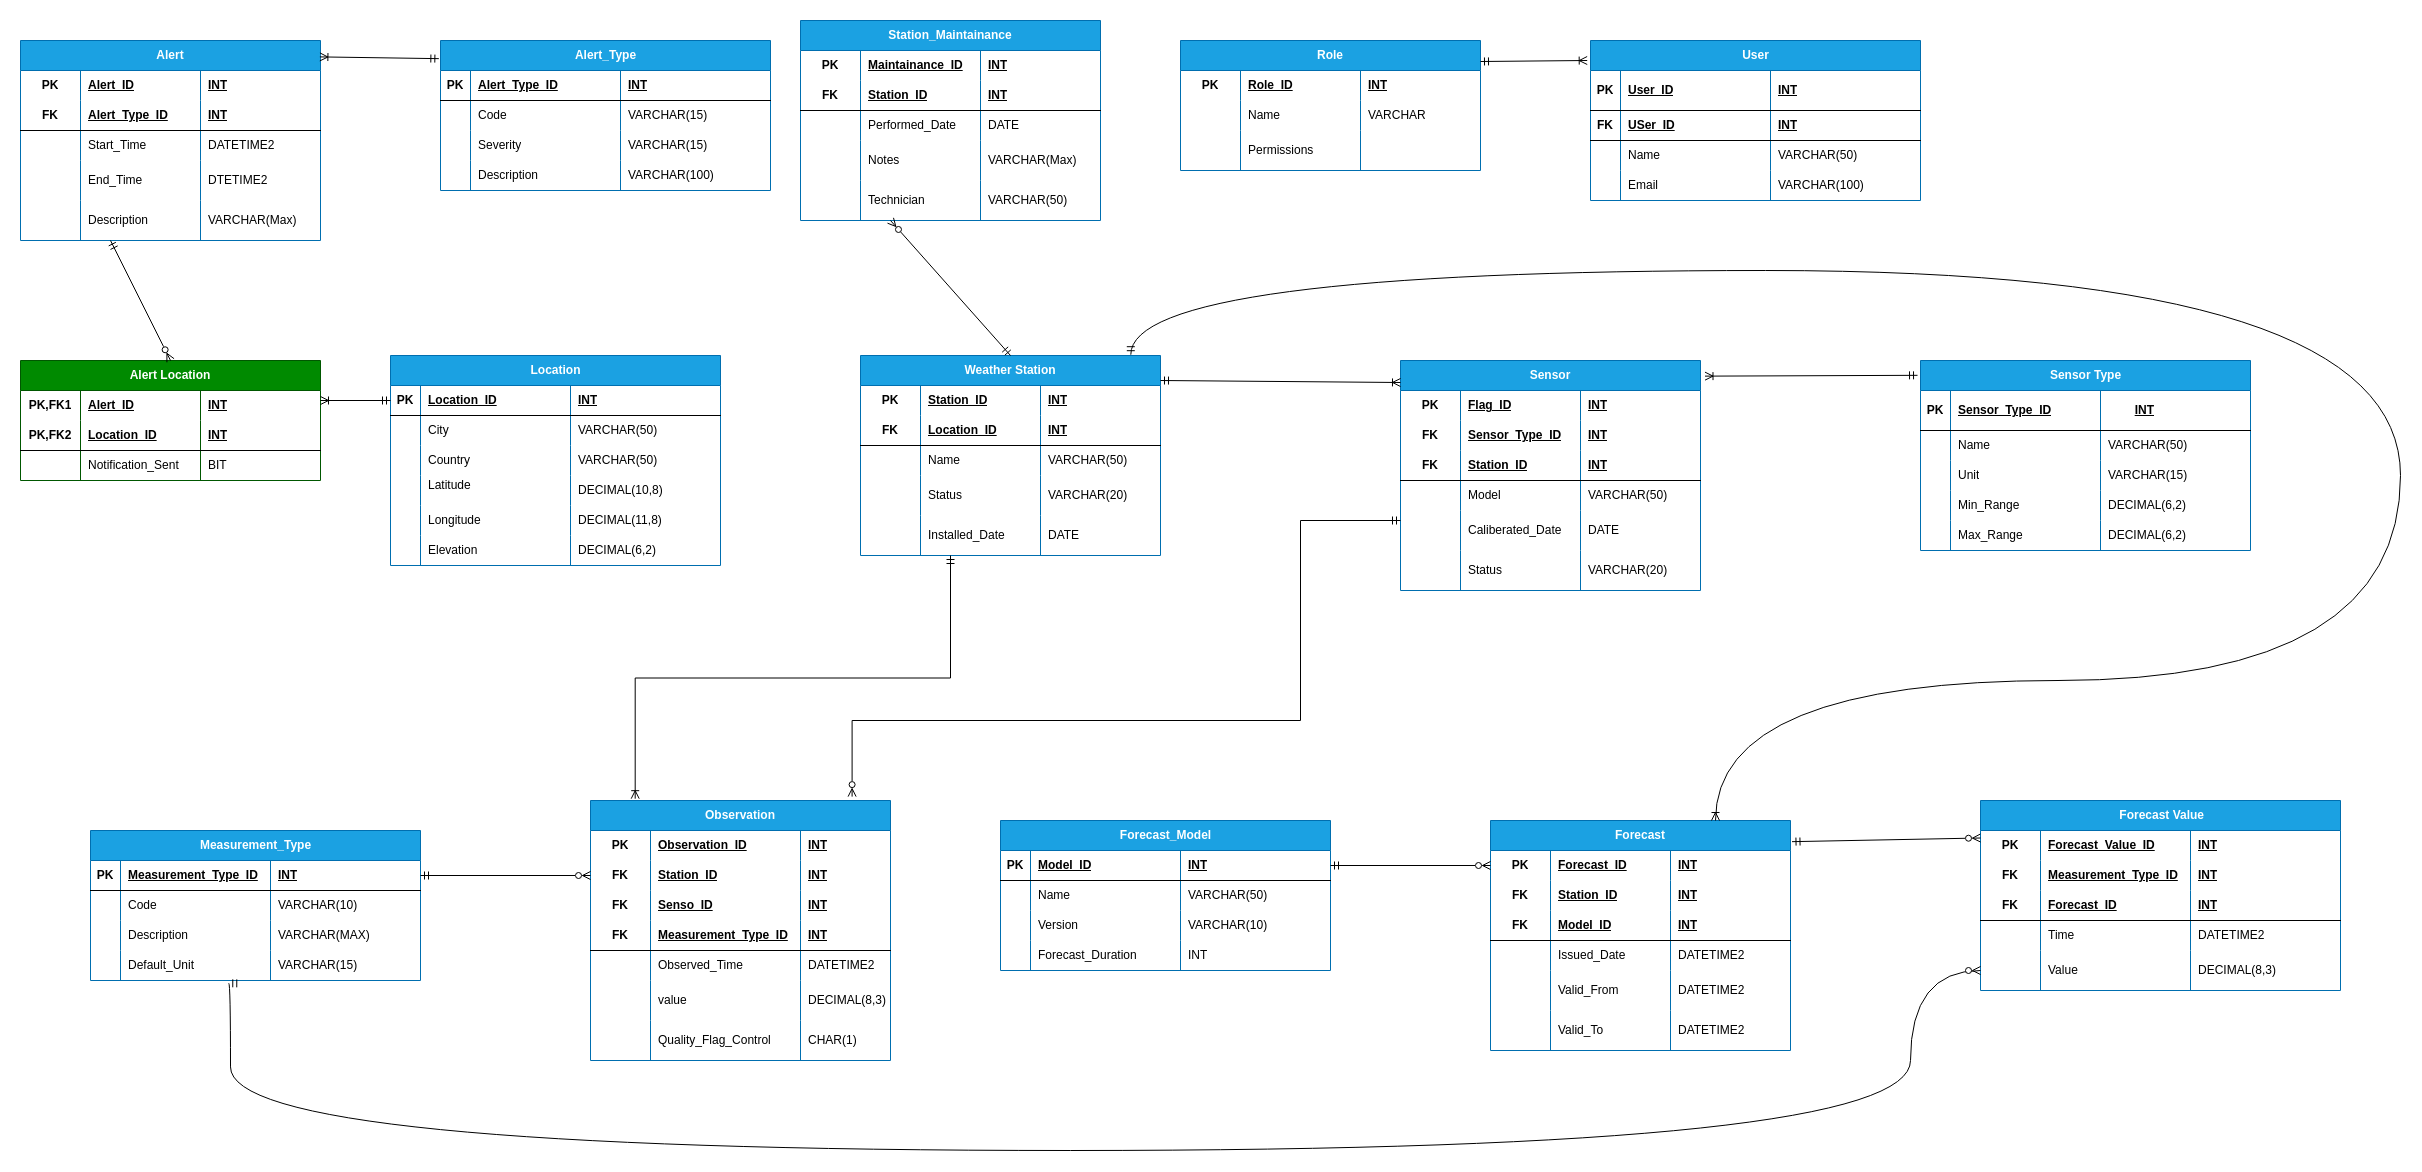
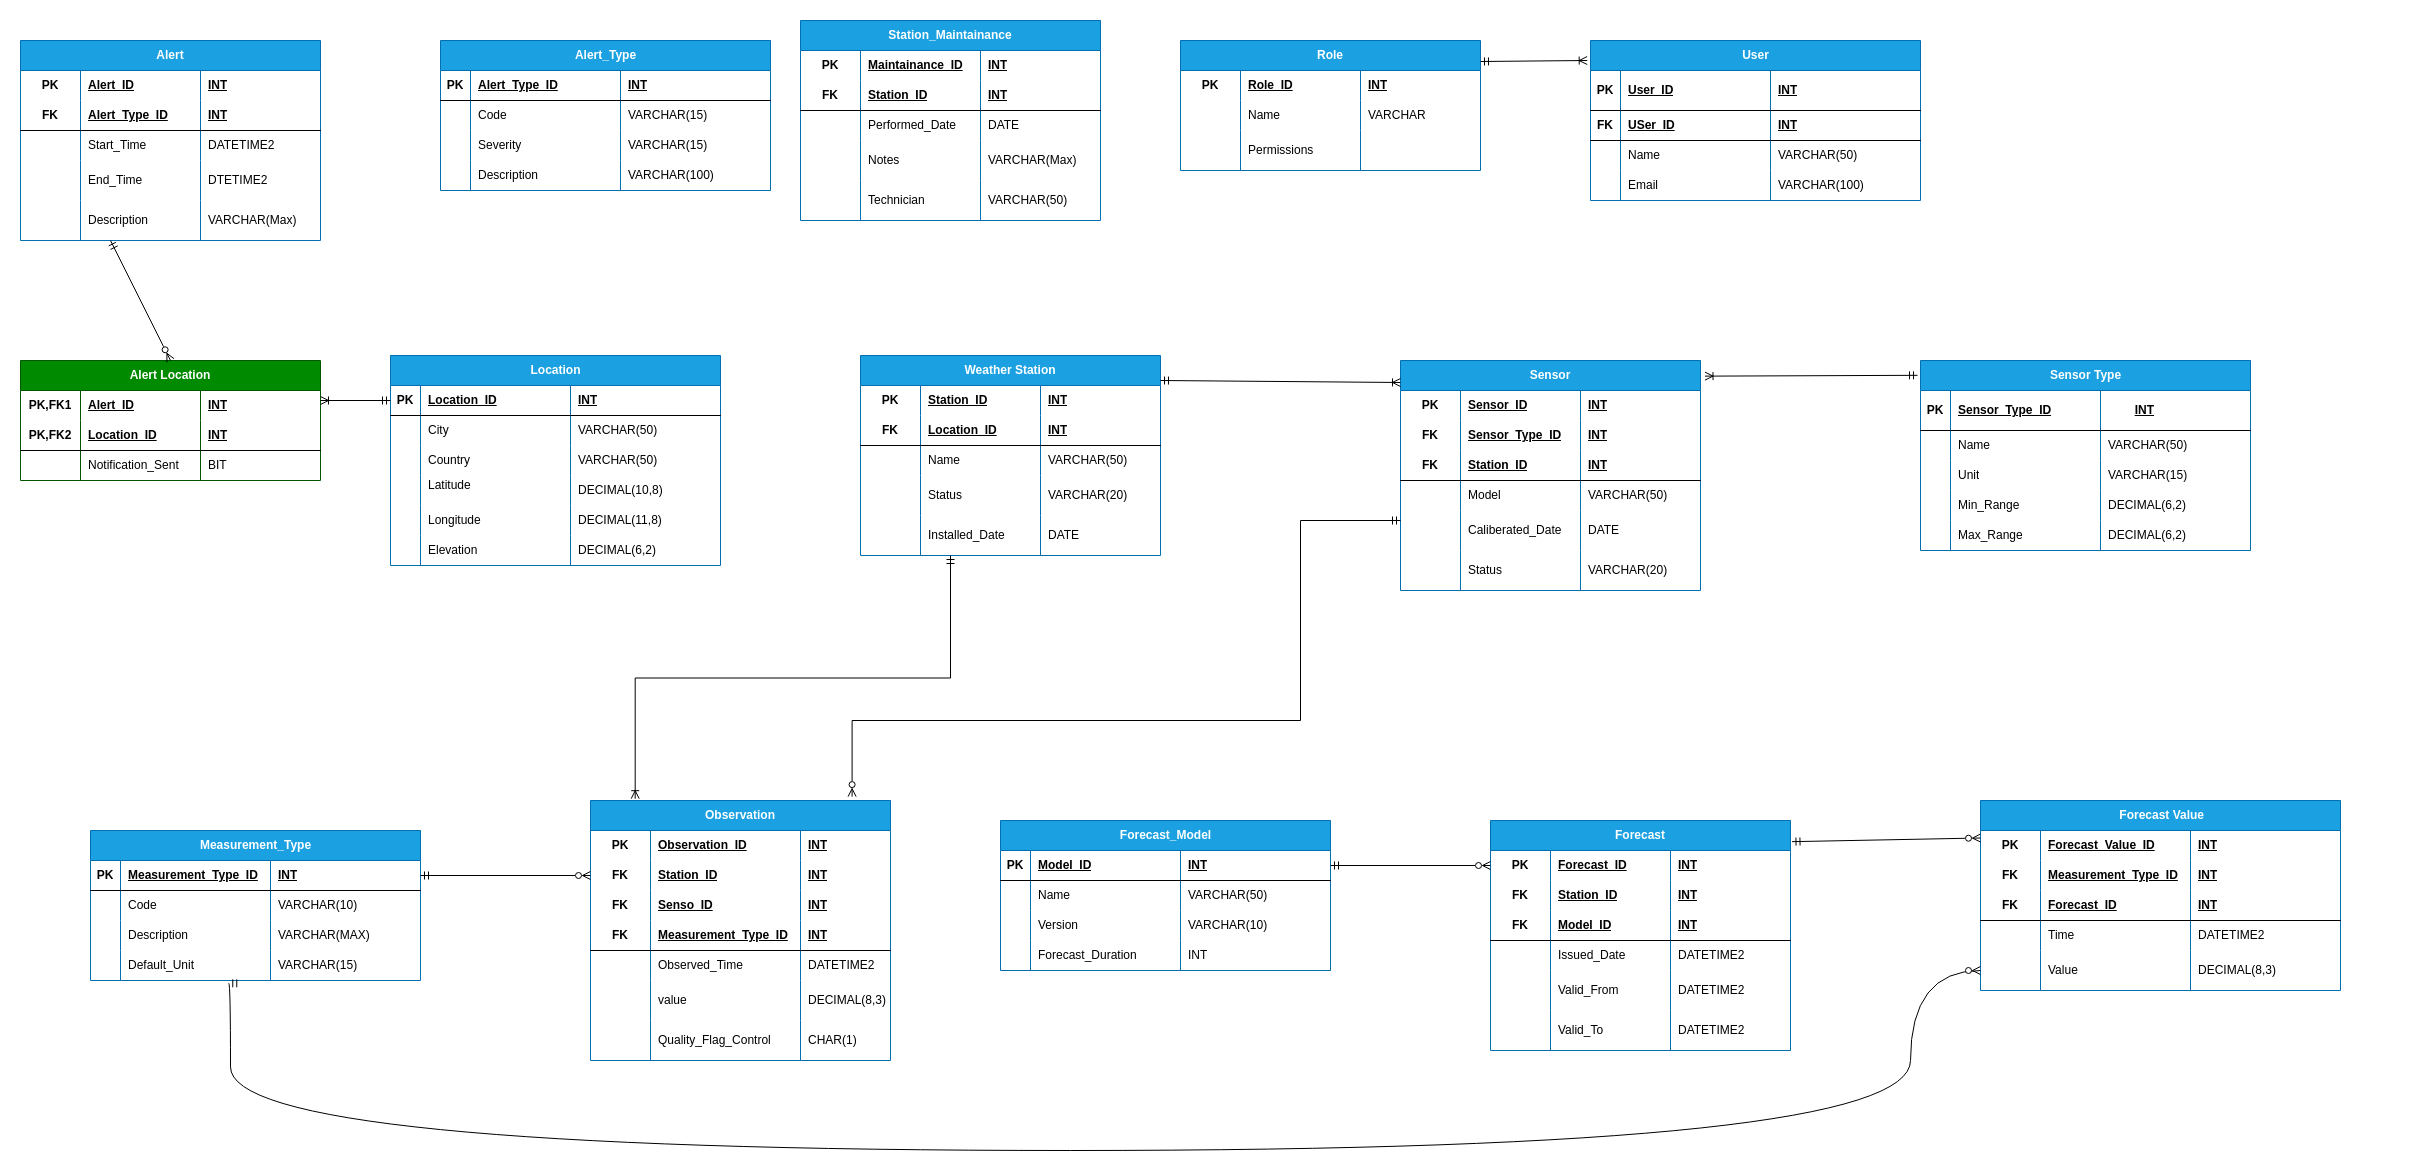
(379, 58) -> none
(956, 294) -> none
(2218, 315) -> none
(1490, 406) -> (1499, 406)
